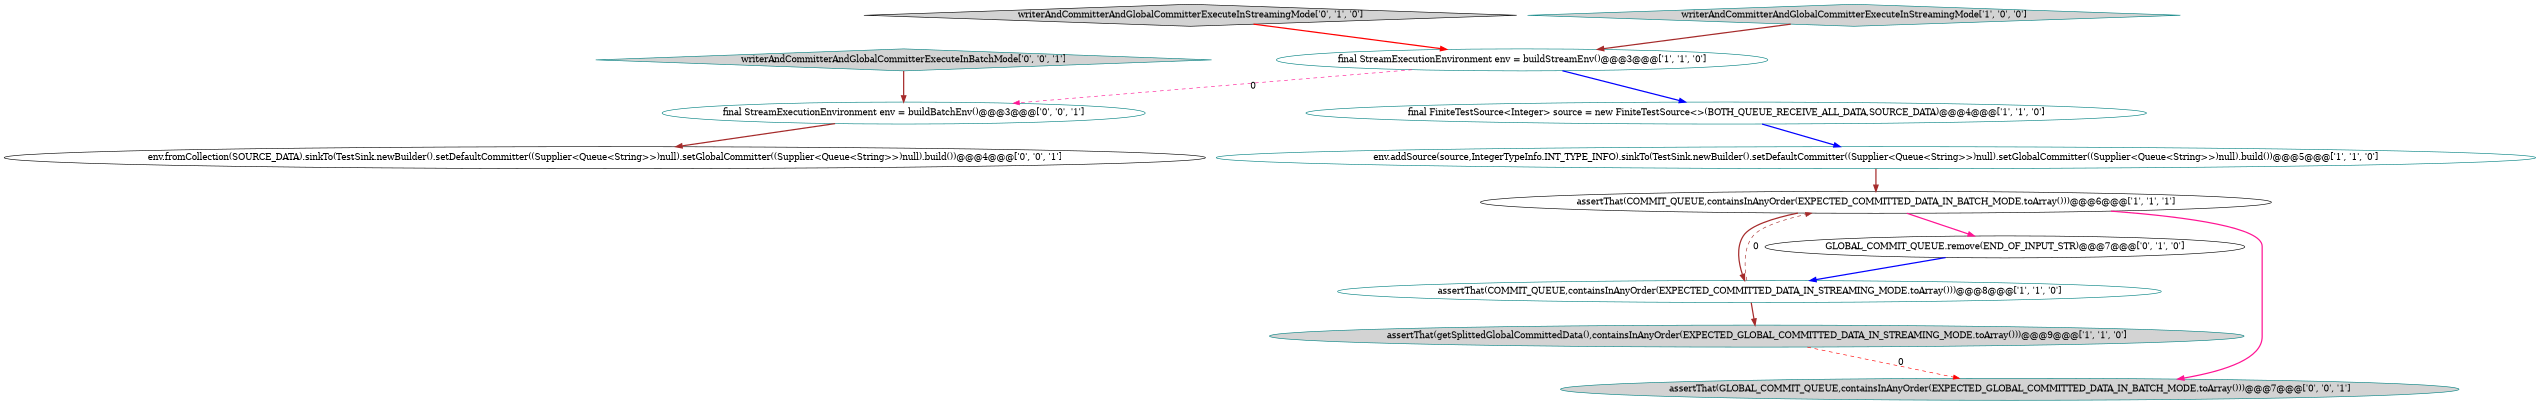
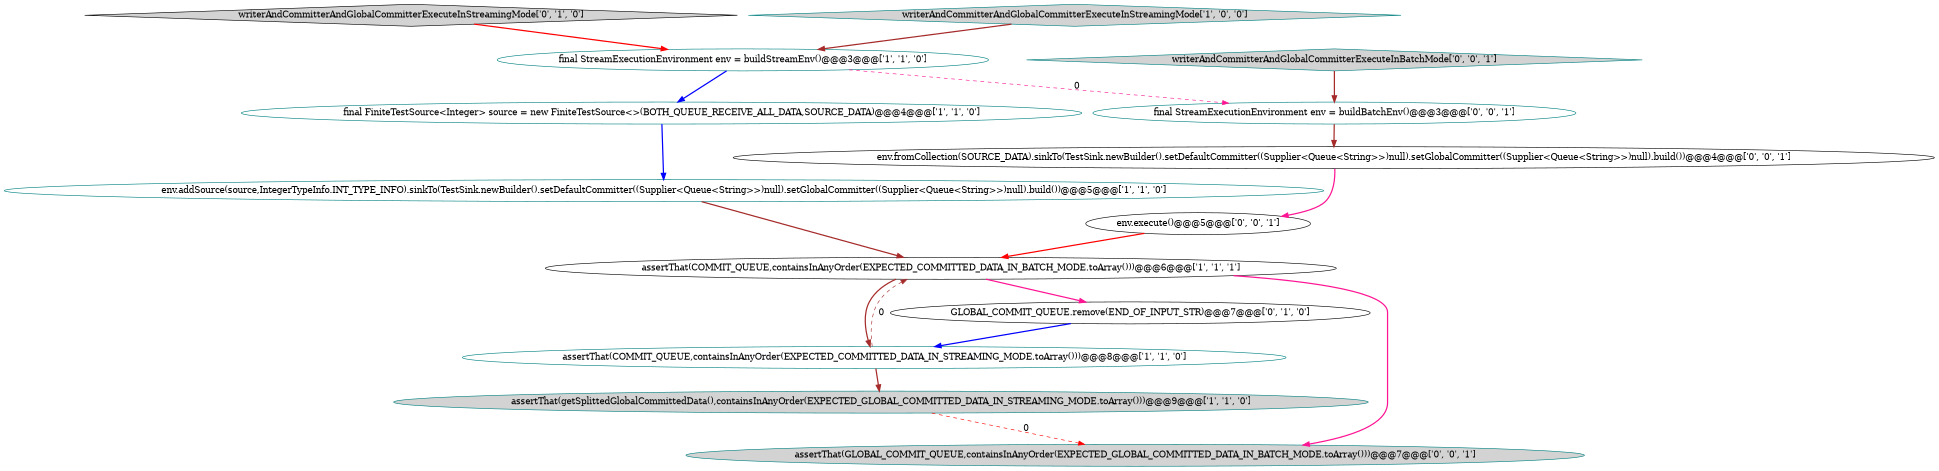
none -> (1198, 224)
